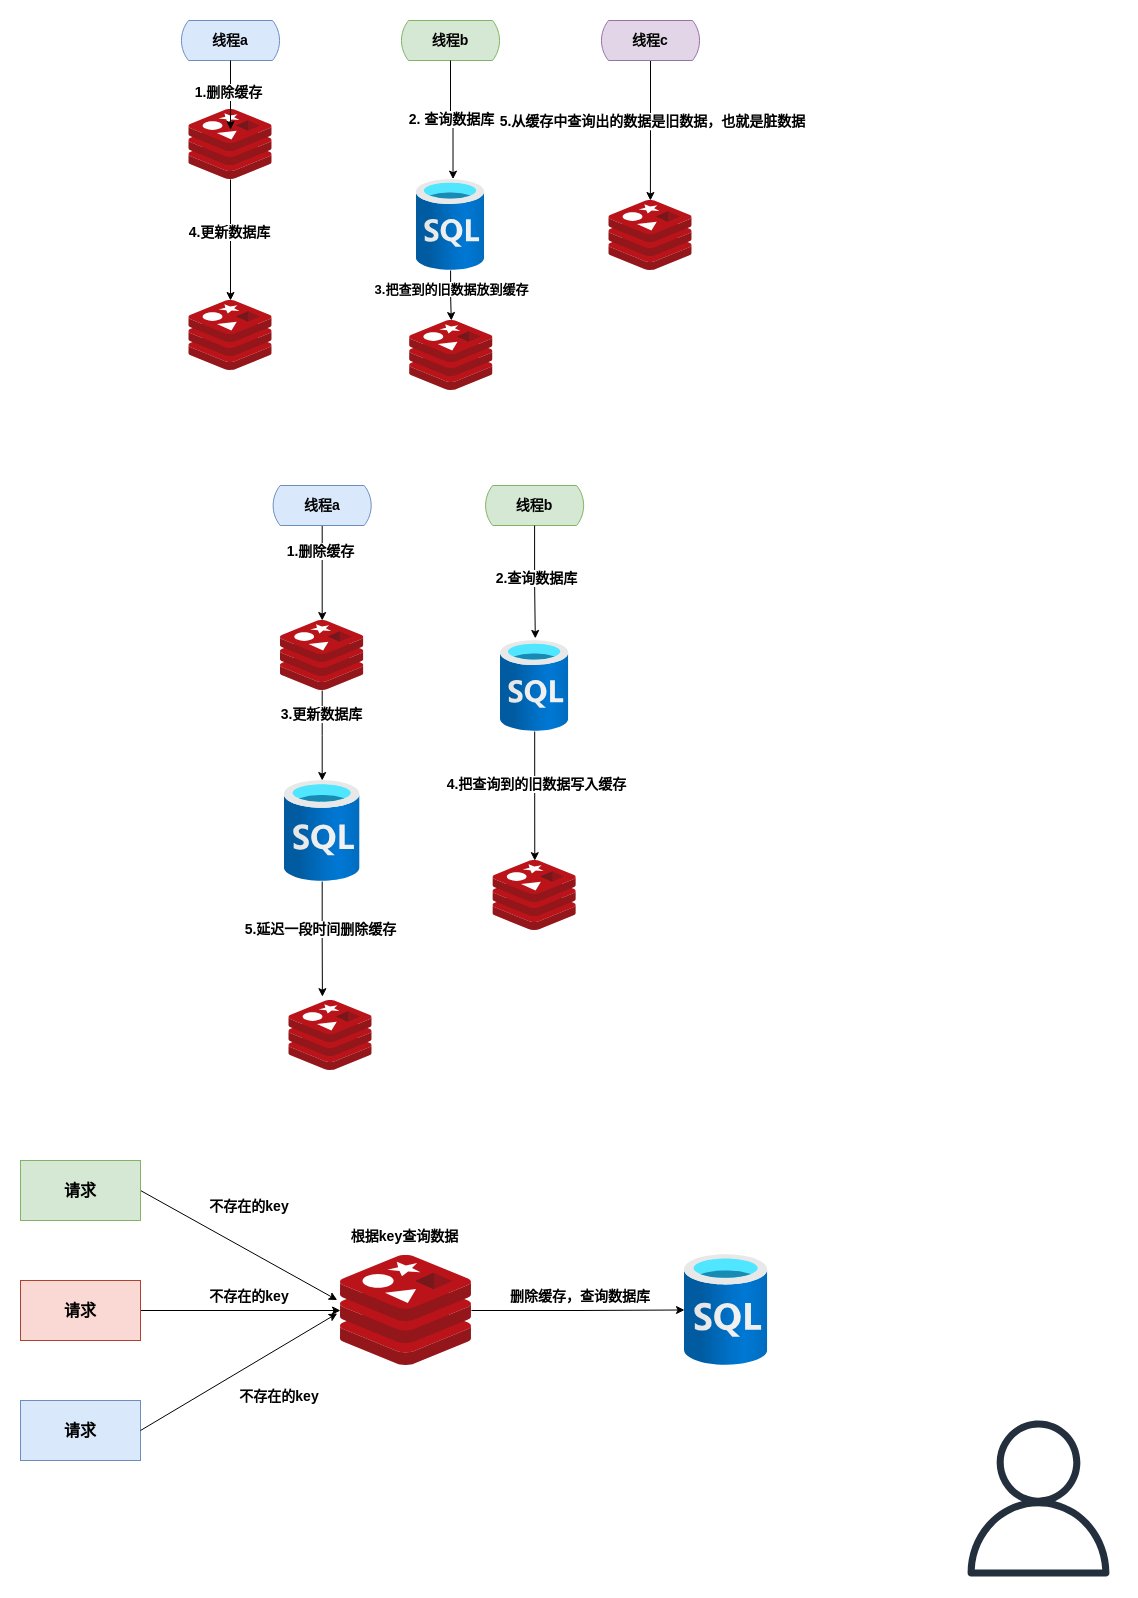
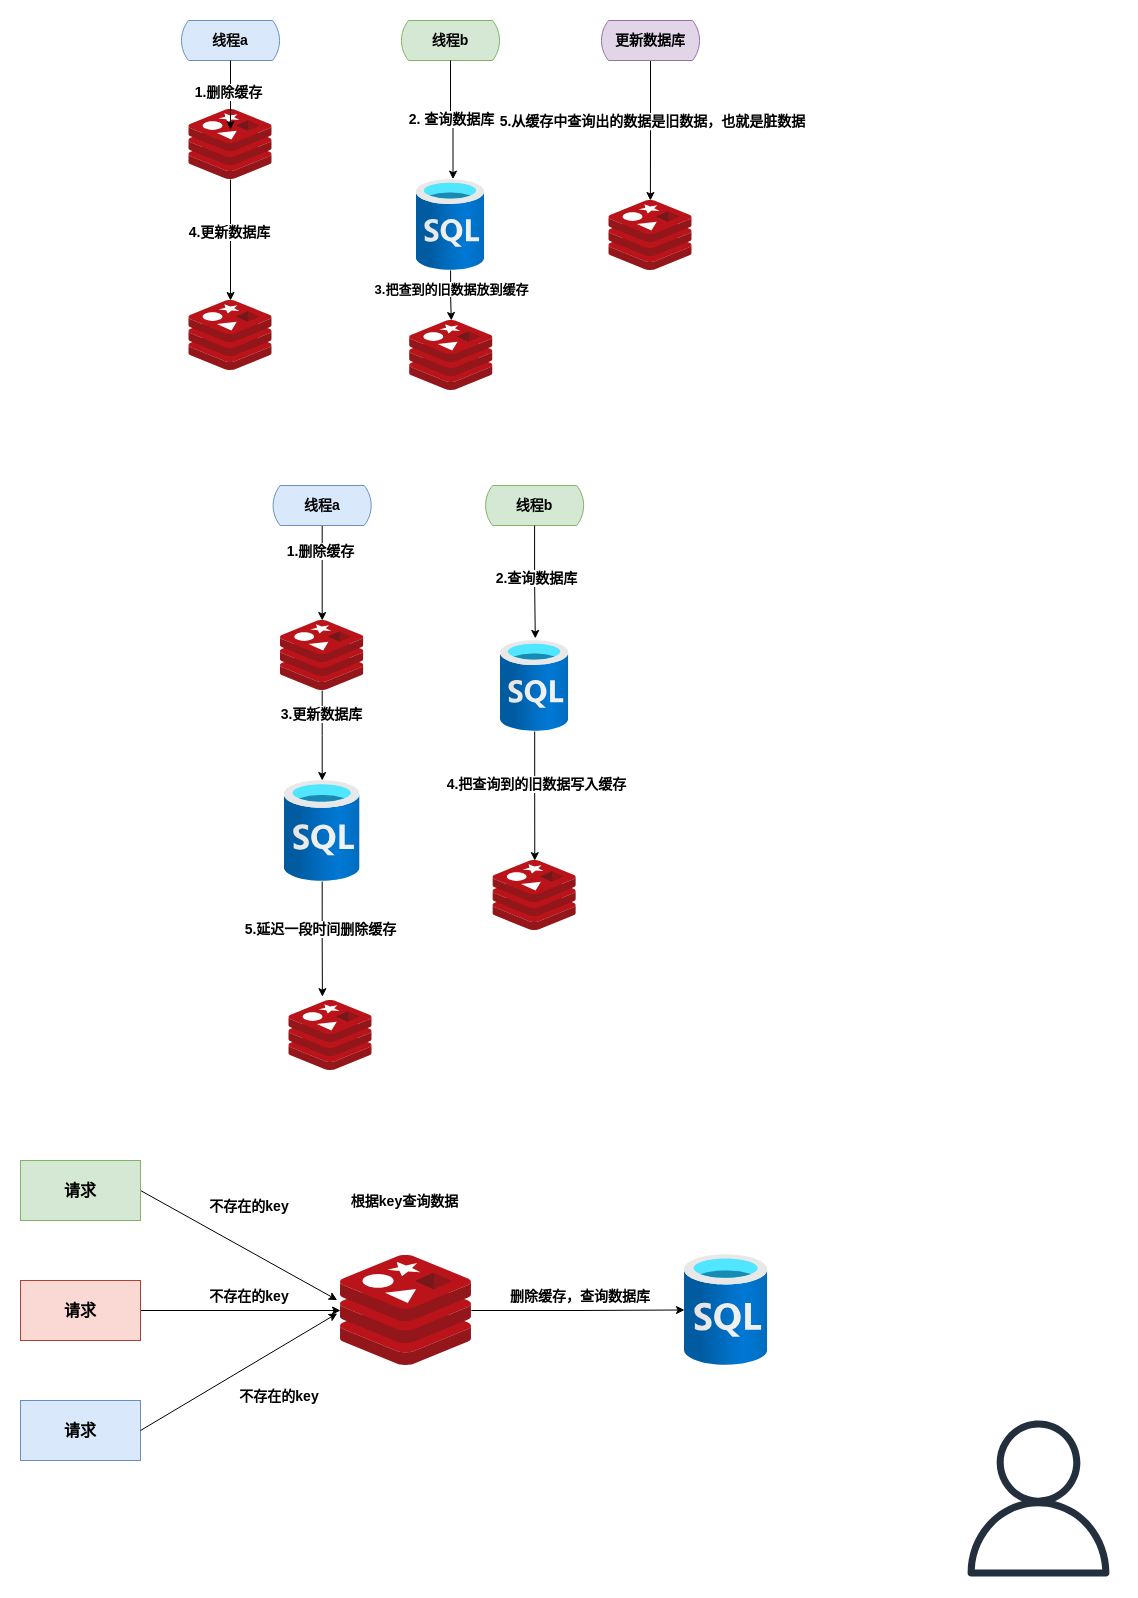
(651, 41) -> (651, 41)
(405, 1236) -> (405, 1201)
